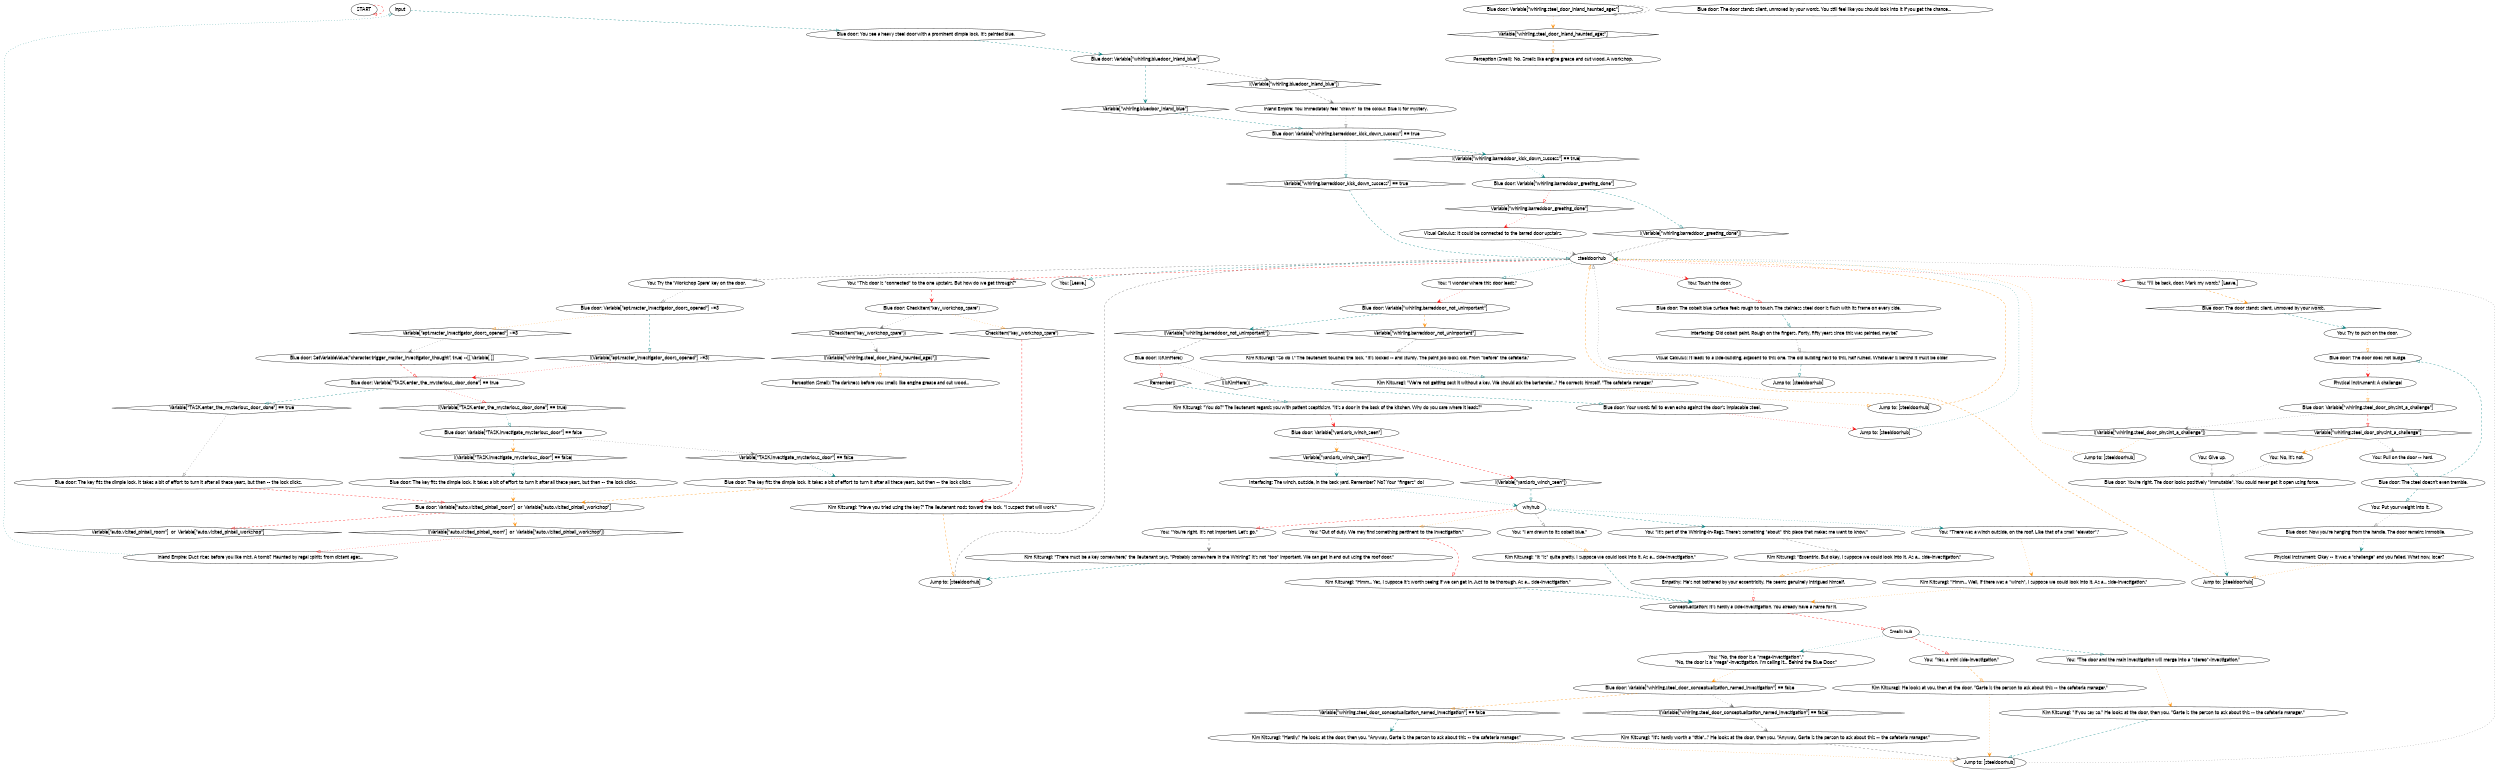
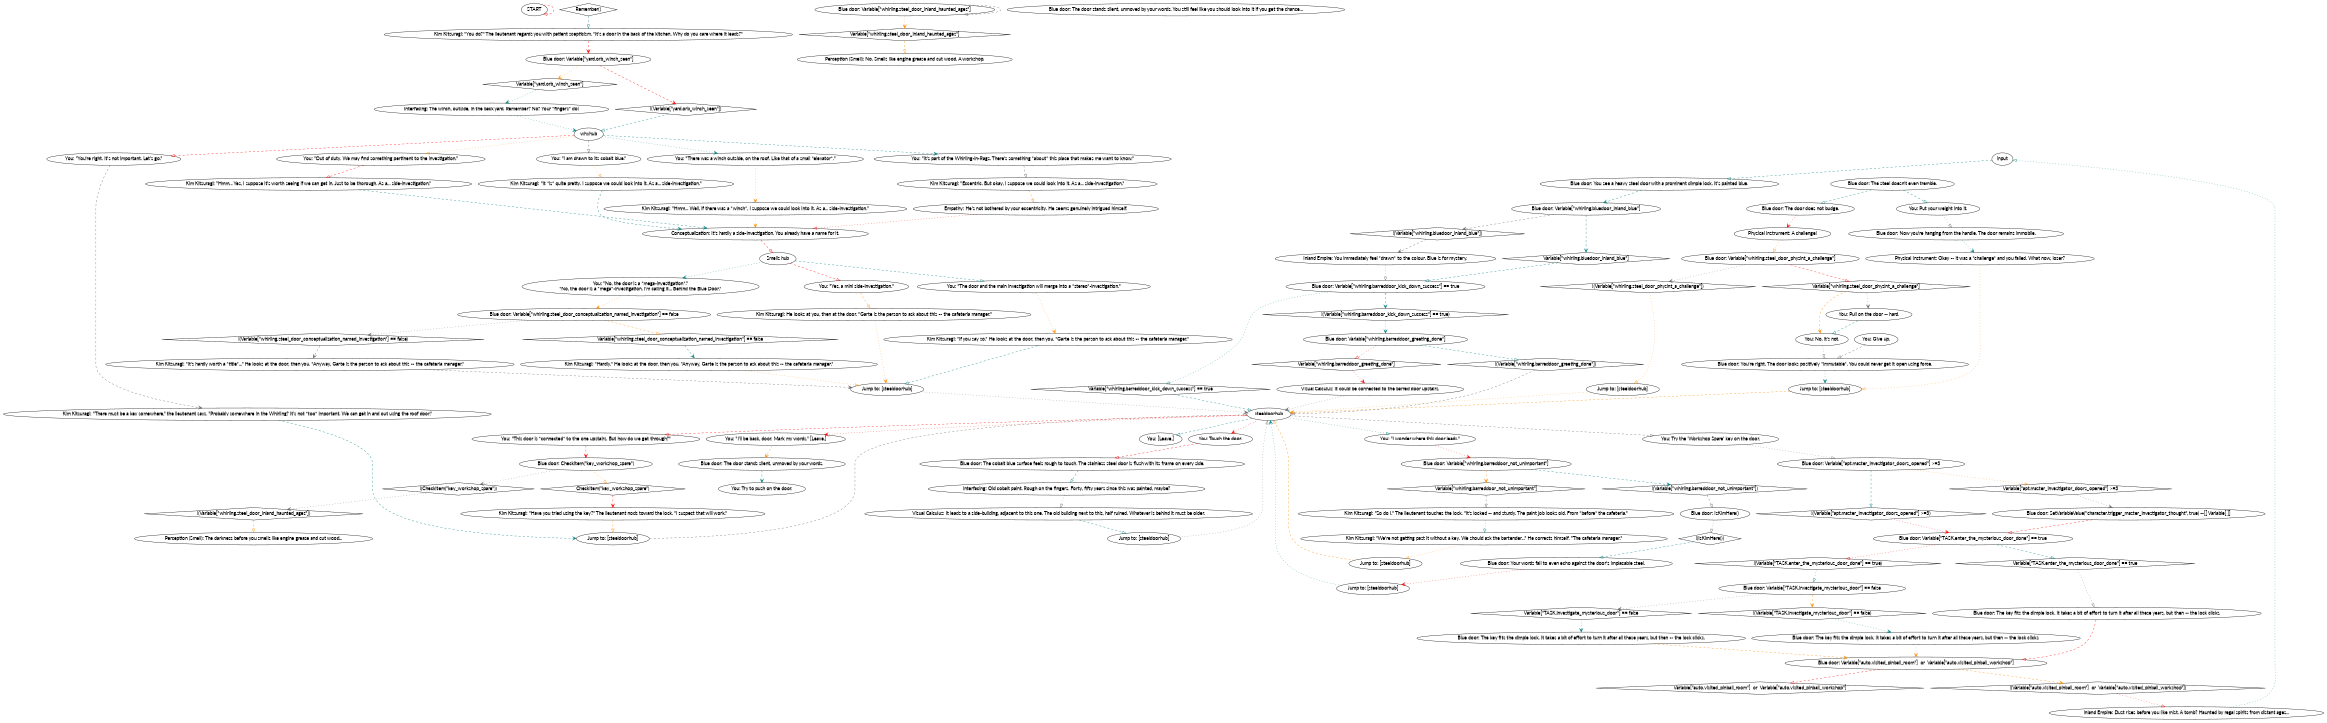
(2263, 308) -> (762, 464)
(2368, 344) -> none
(1160, 369) -> none
(2412, 469) -> (1847, 326)
